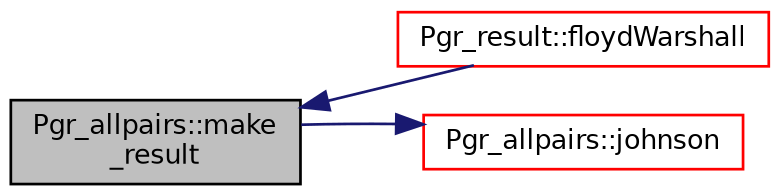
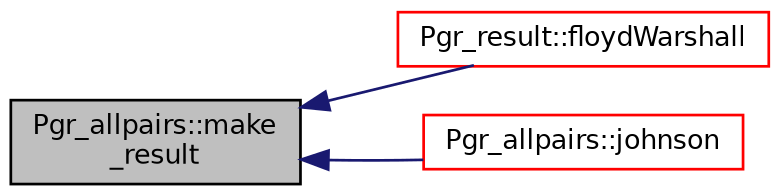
(349, 124) -> (376, 160)
